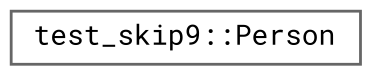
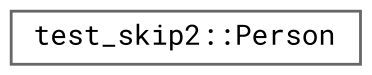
(186, 38) -> (186, 38)
